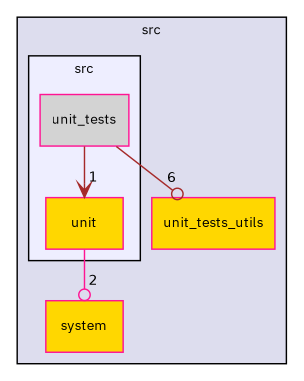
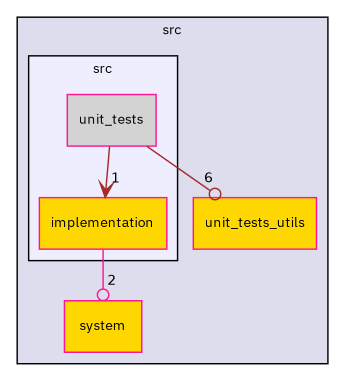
(84, 223) -> (103, 223)
